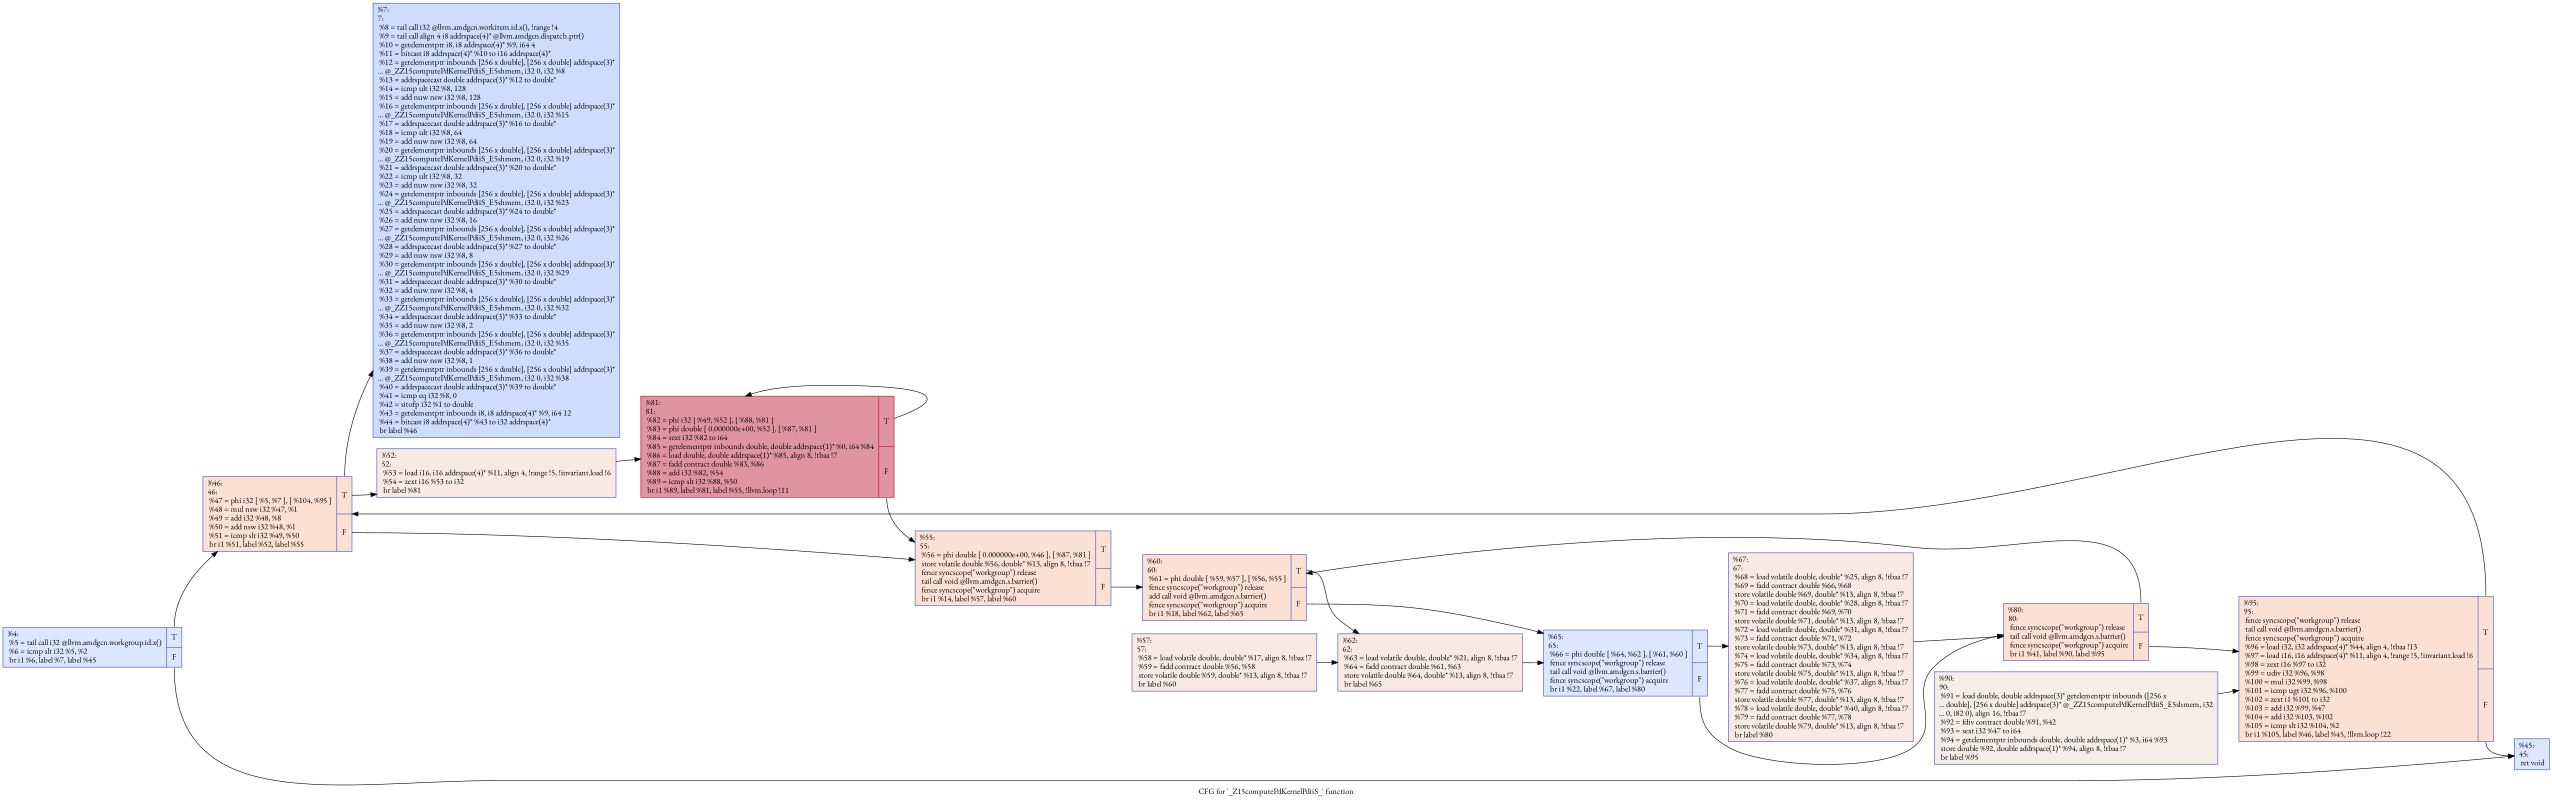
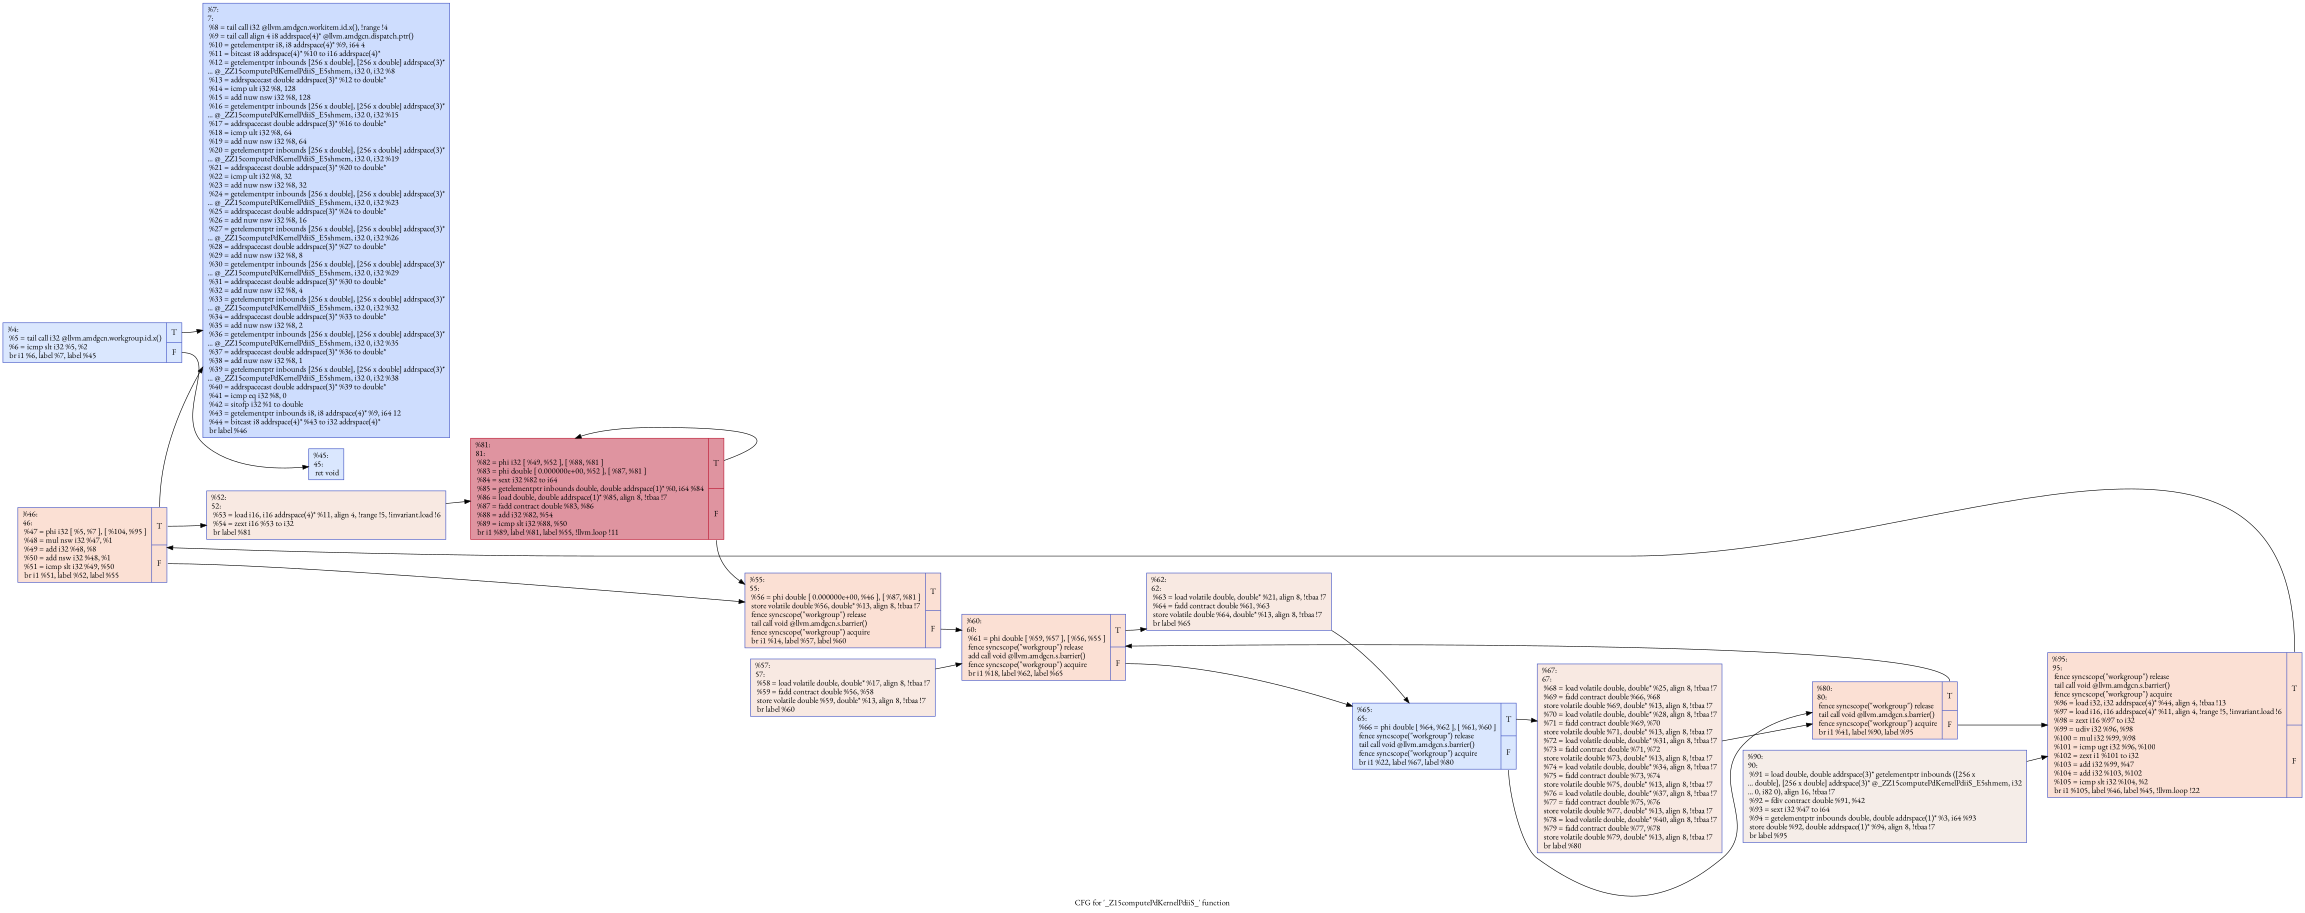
(186, 587) -> (189, 332)
(1324, 662) -> (946, 667)
(2494, 753) -> none
